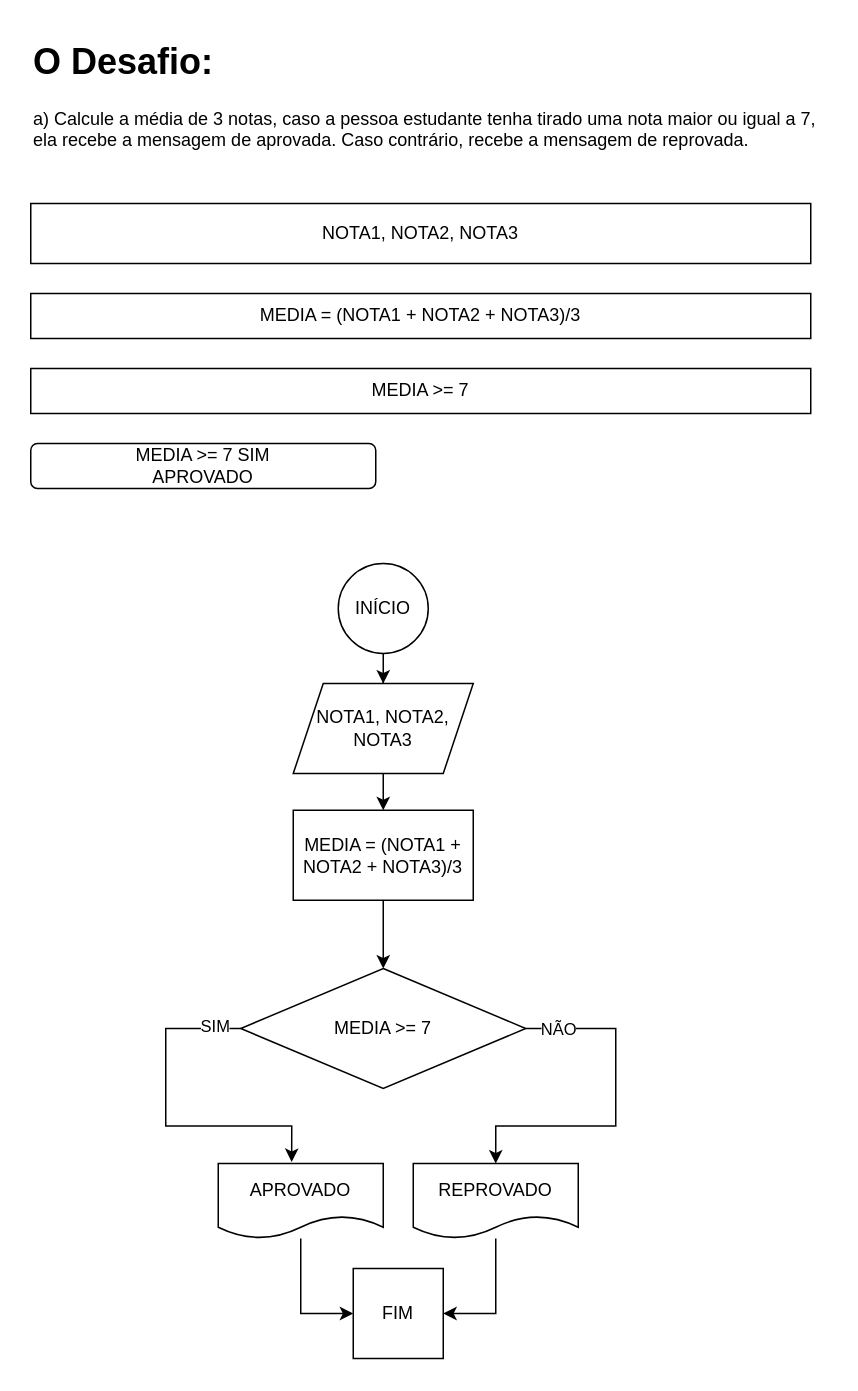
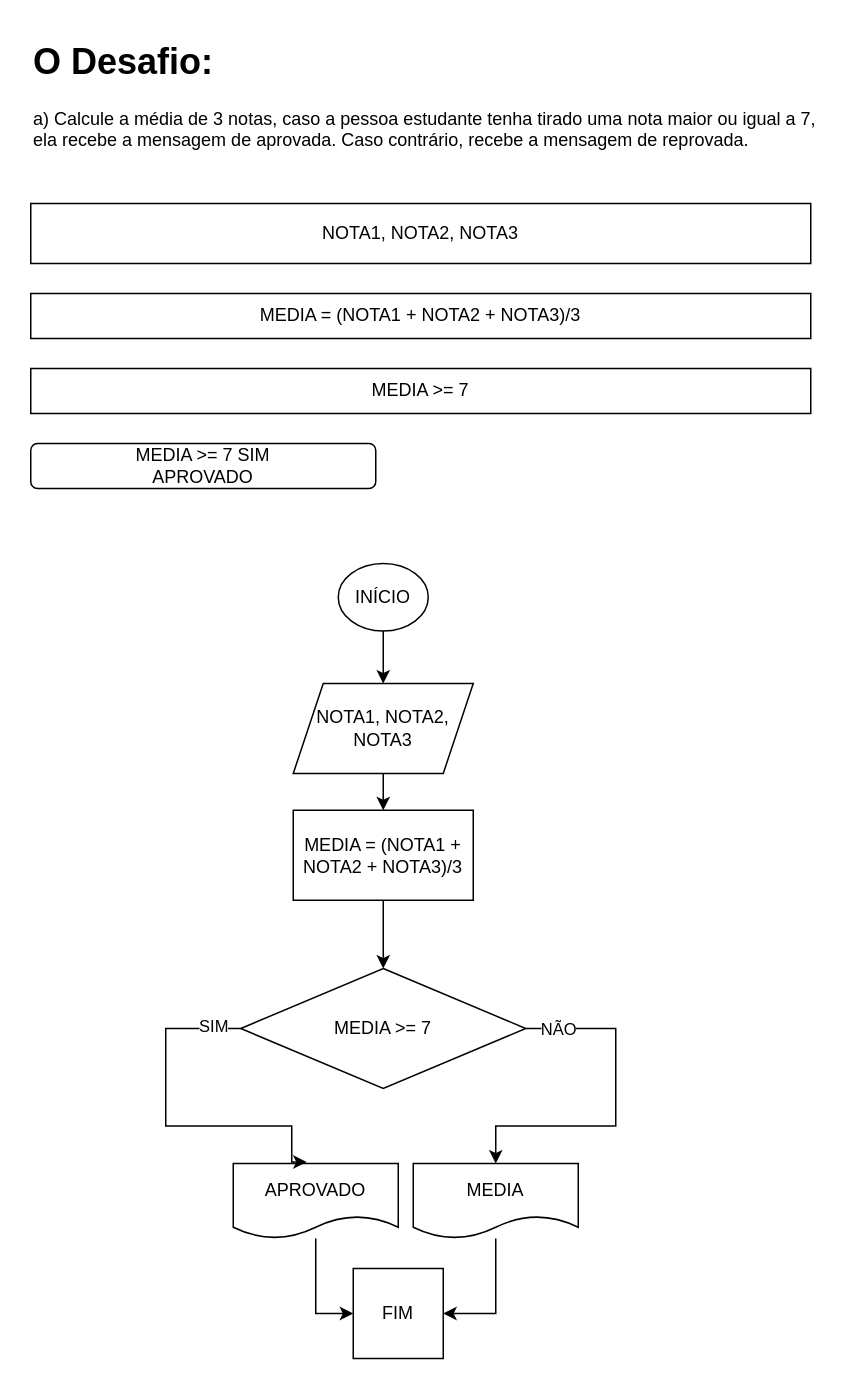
(383, 608) -> (383, 597)
(496, 1190) -> (496, 1190)
(301, 1201) -> (316, 1201)
